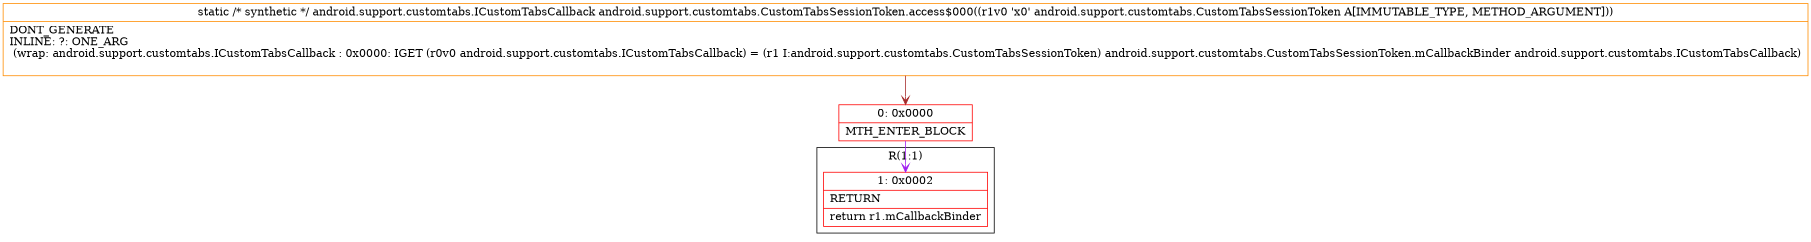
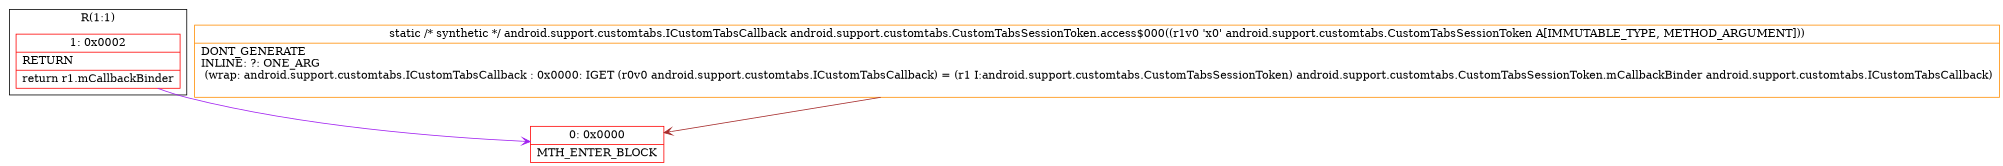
(906, 153) -> (338, 125)
